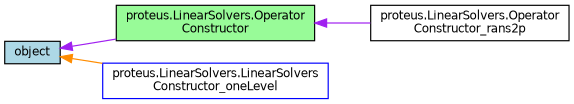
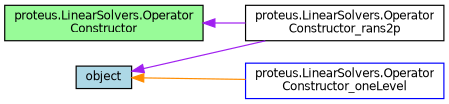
(94, 43) -> (205, 55)
(215, 81) -> (345, 81)
